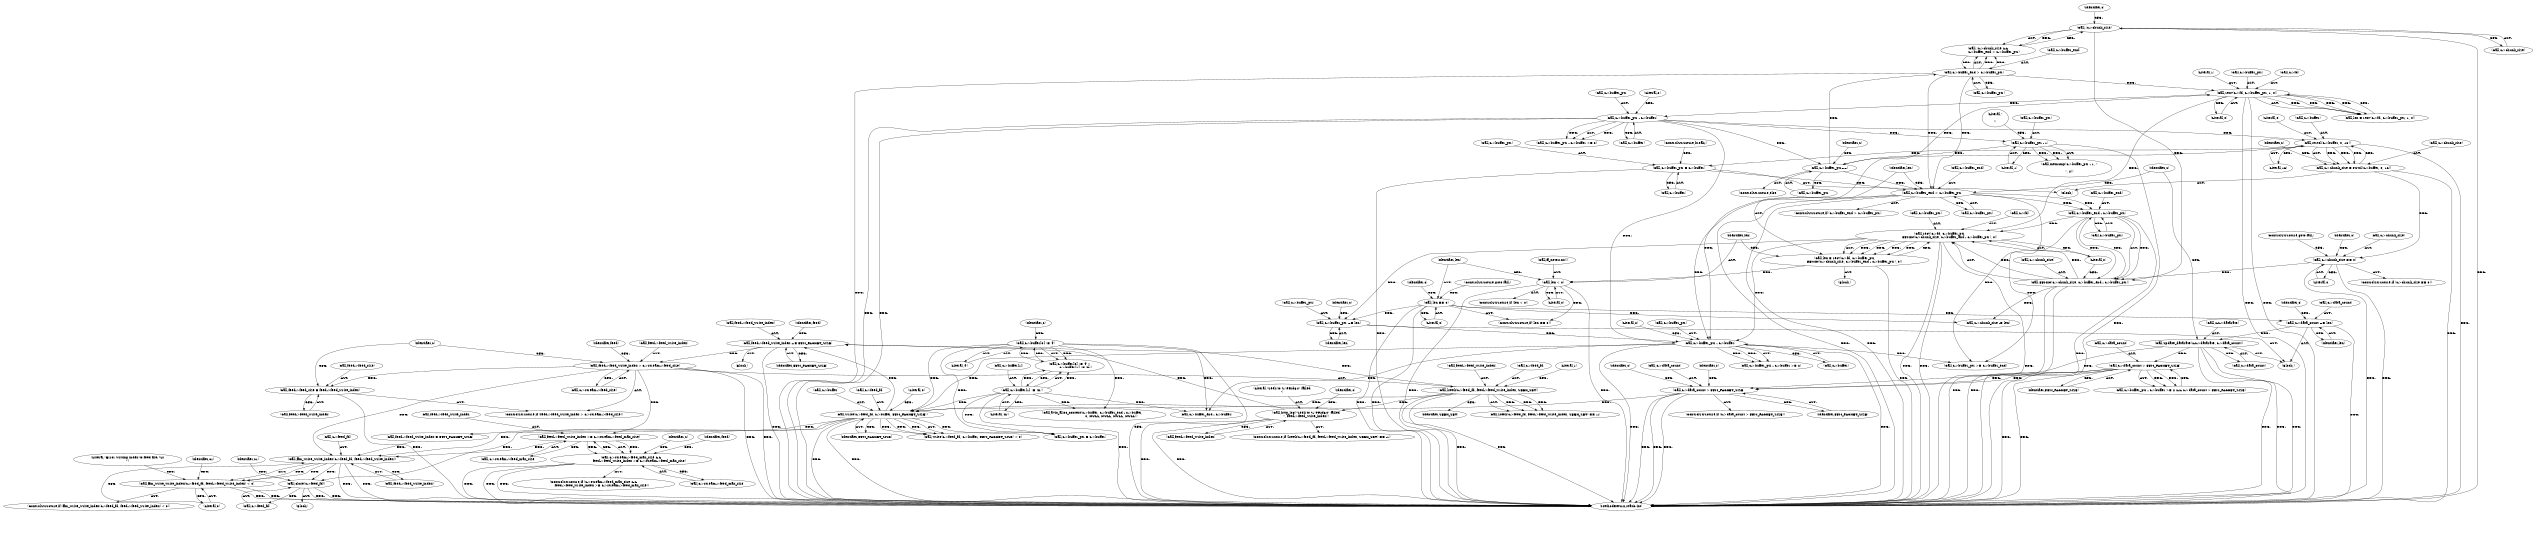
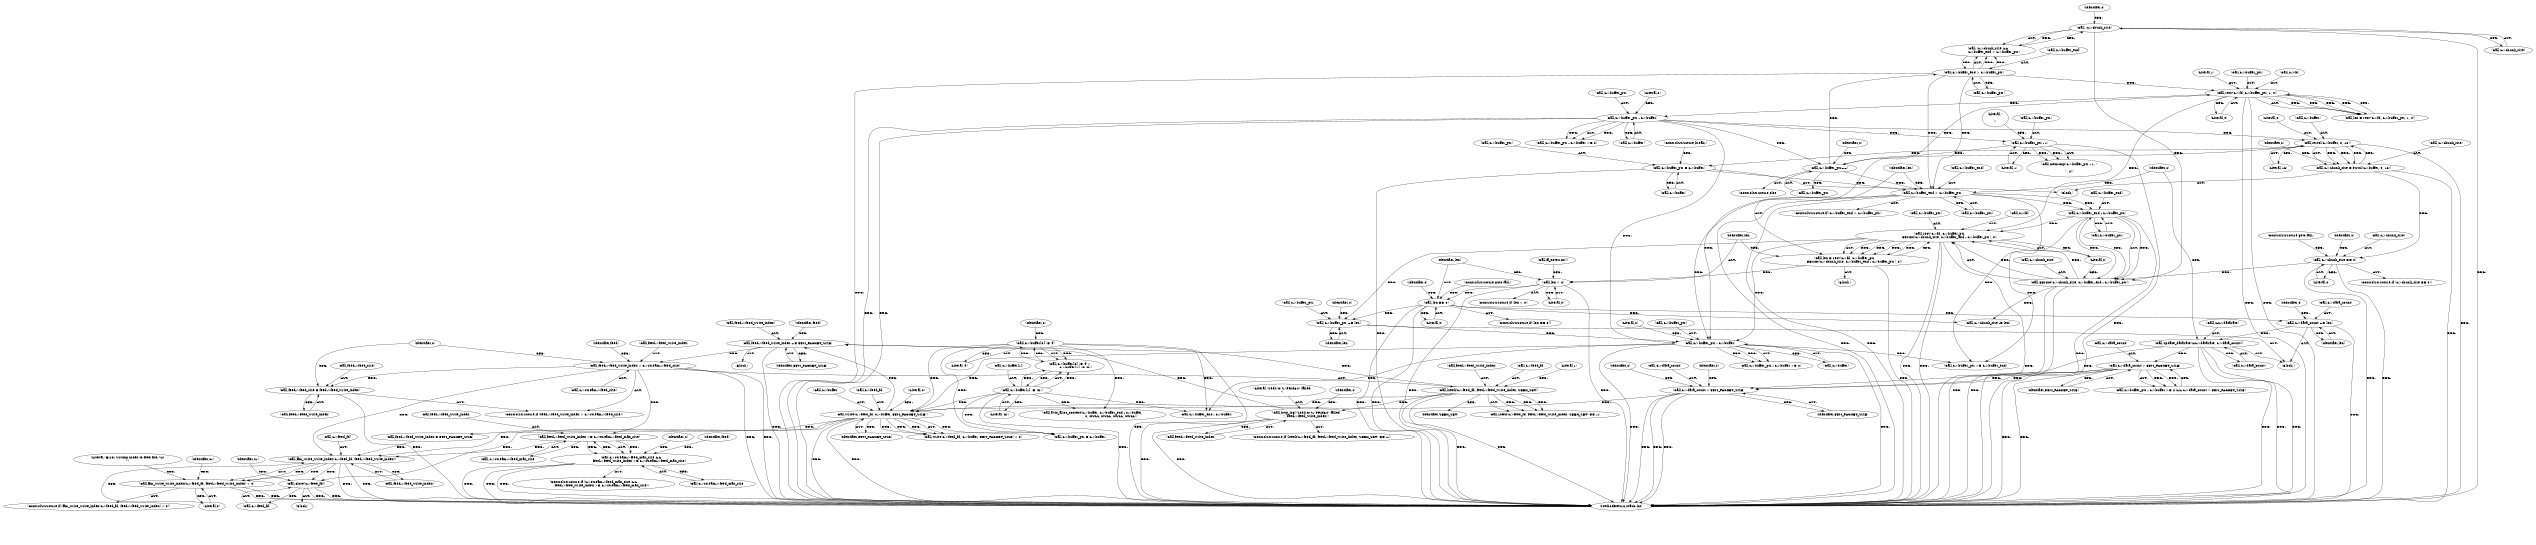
(1558, 272) -> (1558, 272)
(1572, 305) -> (1493, 288)
(987, 354) -> (987, 354)
(606, 375) -> none
(1736, 415) -> none
